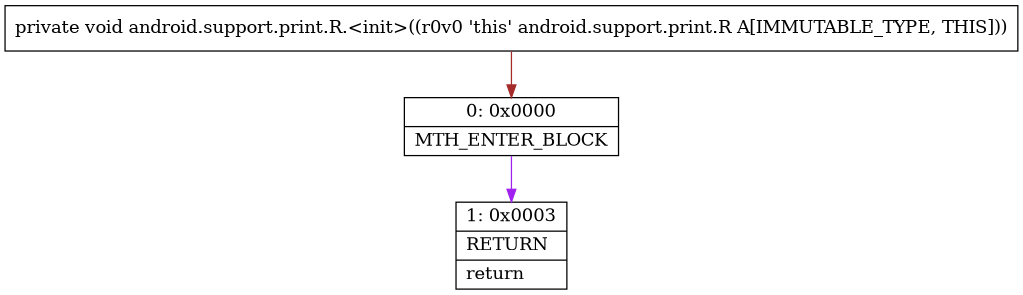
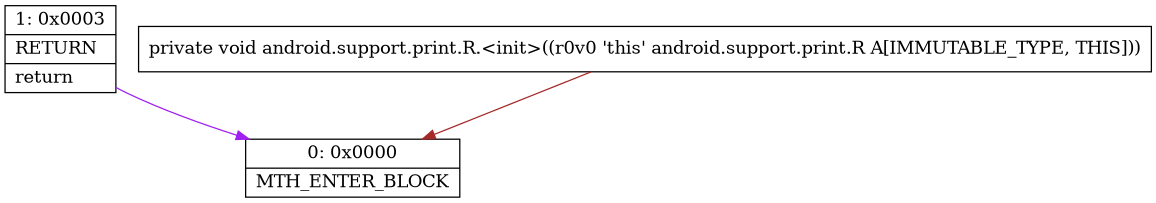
(511, 173) -> (176, 114)
